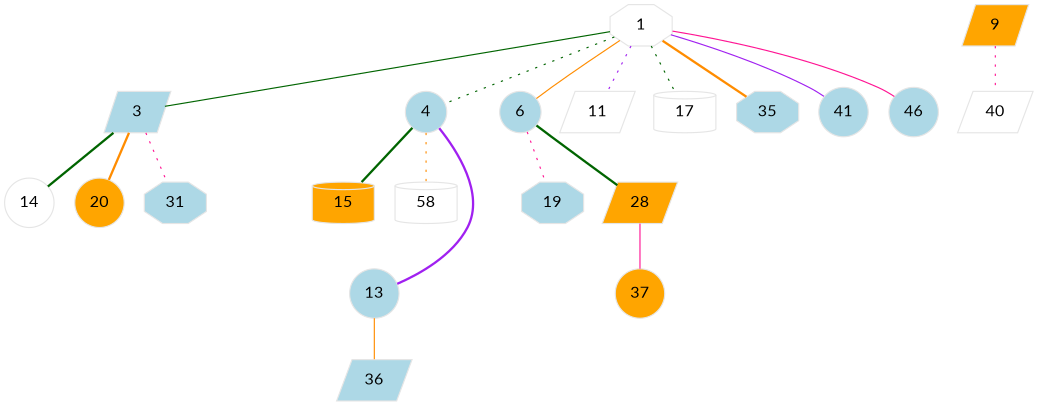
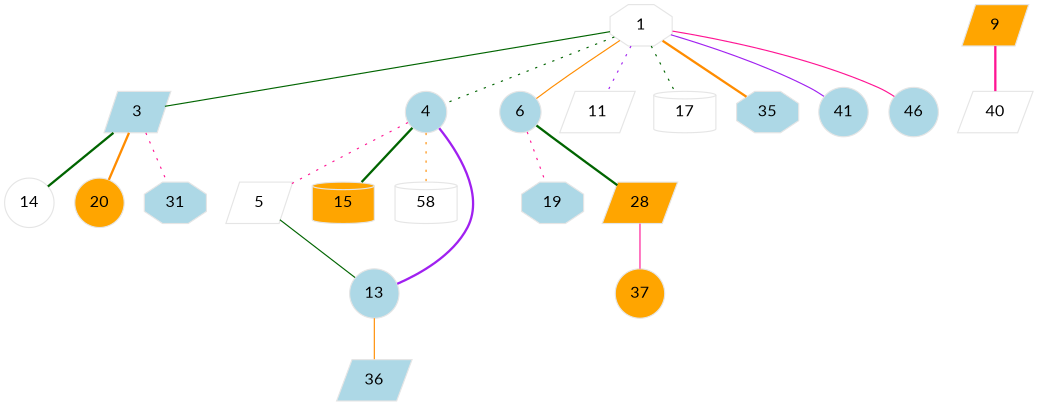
(995, 69) -> (995, 69)
none -> (259, 203)
